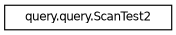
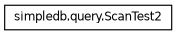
(88, 18) -> (88, 18)
